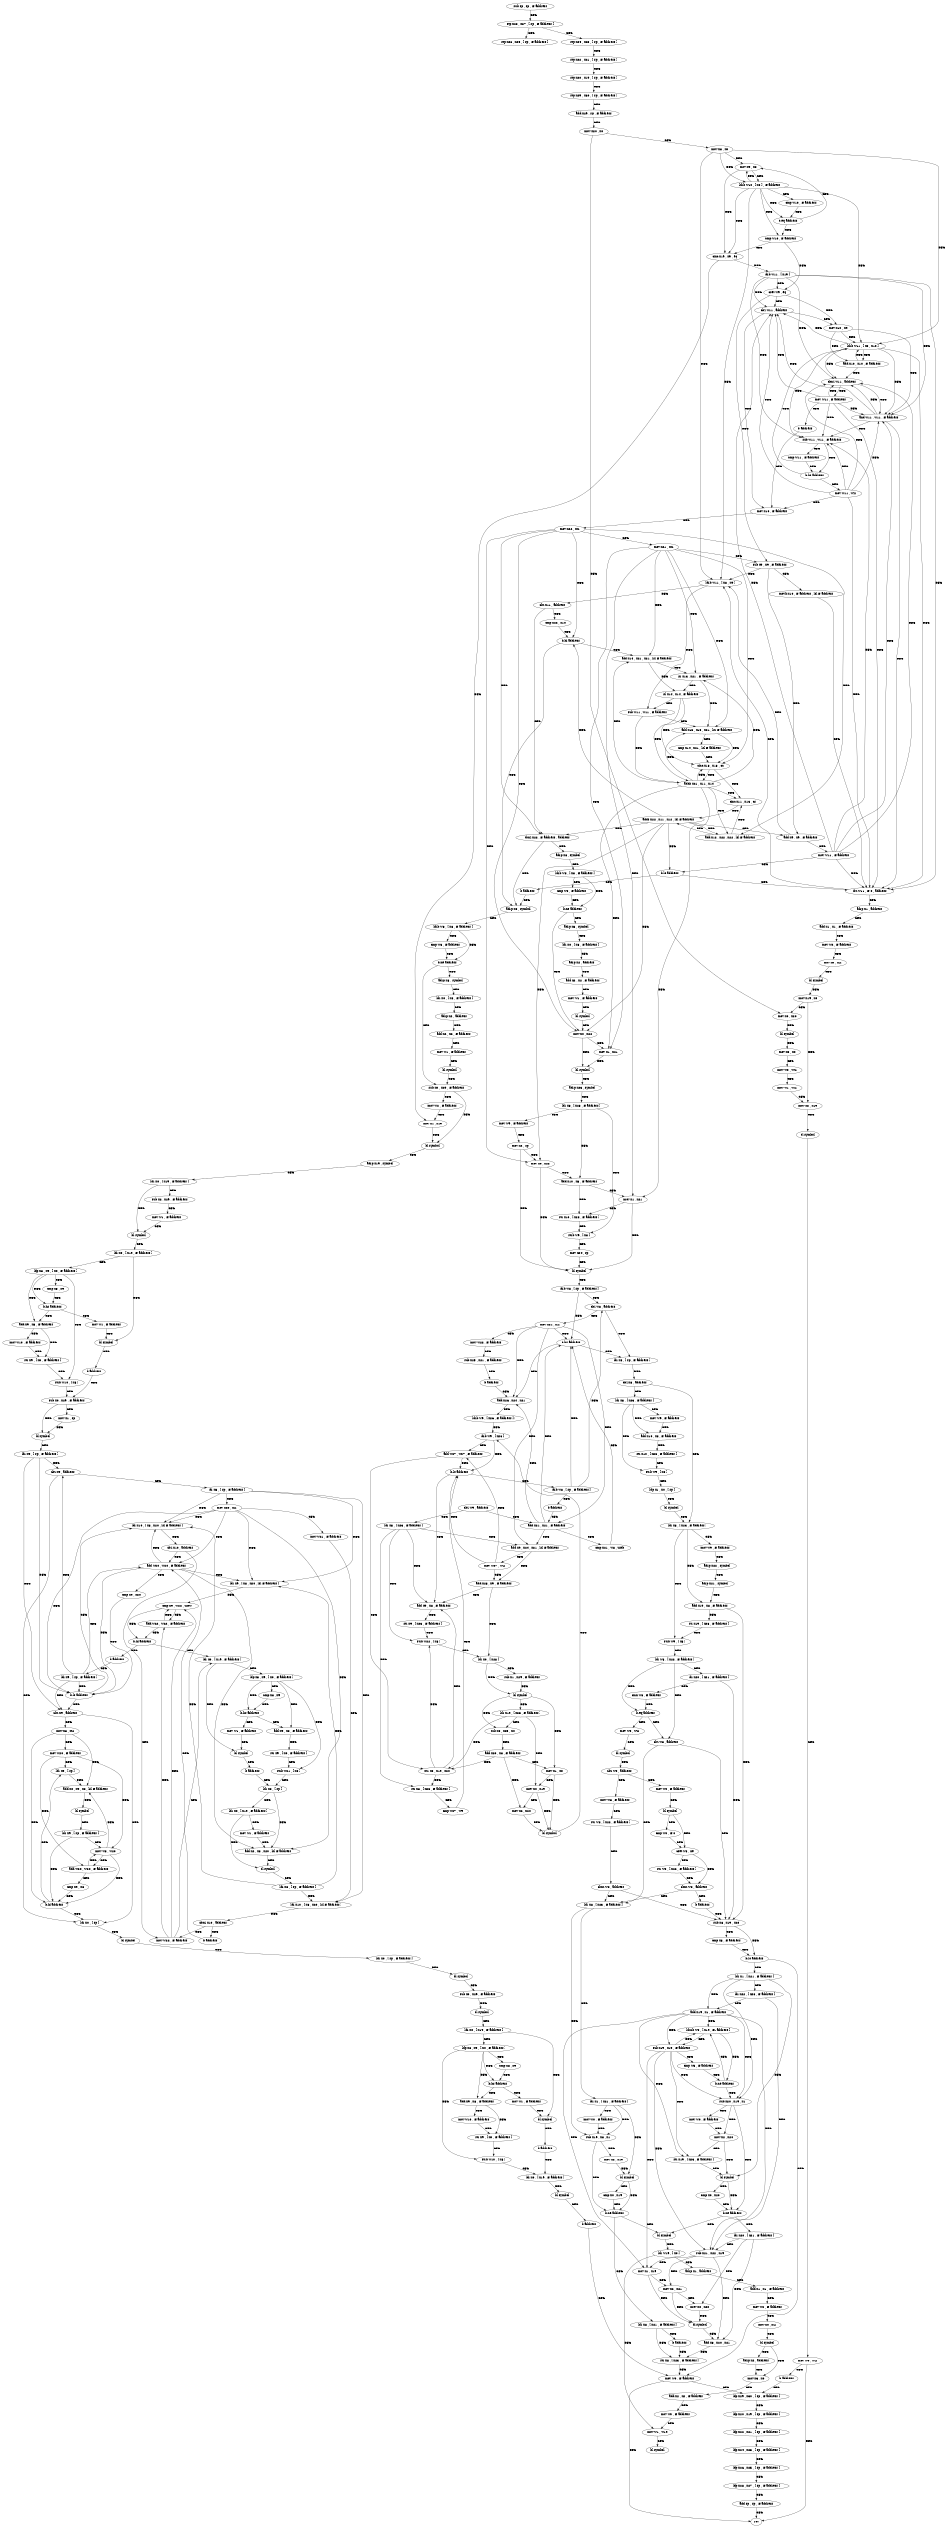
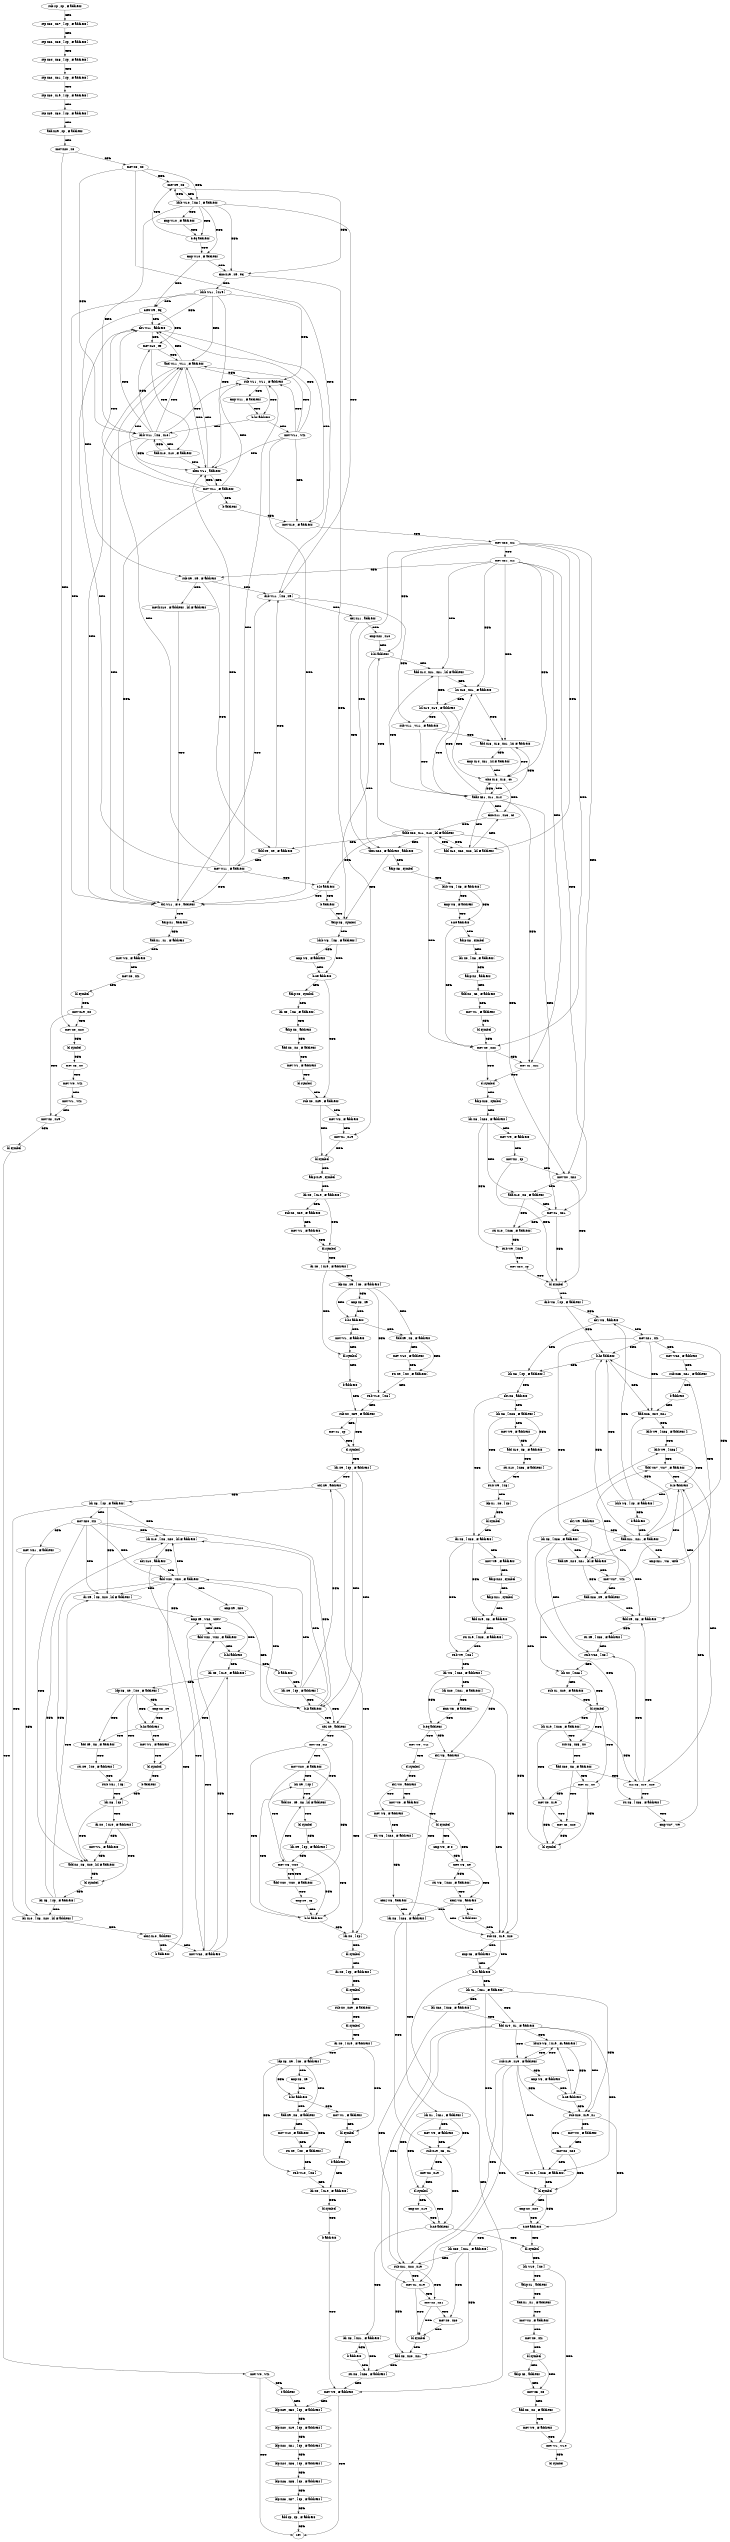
(561, 33) -> (65, 50)
(847, 337) -> (139, 392)
(741, 820) -> (492, 833)
